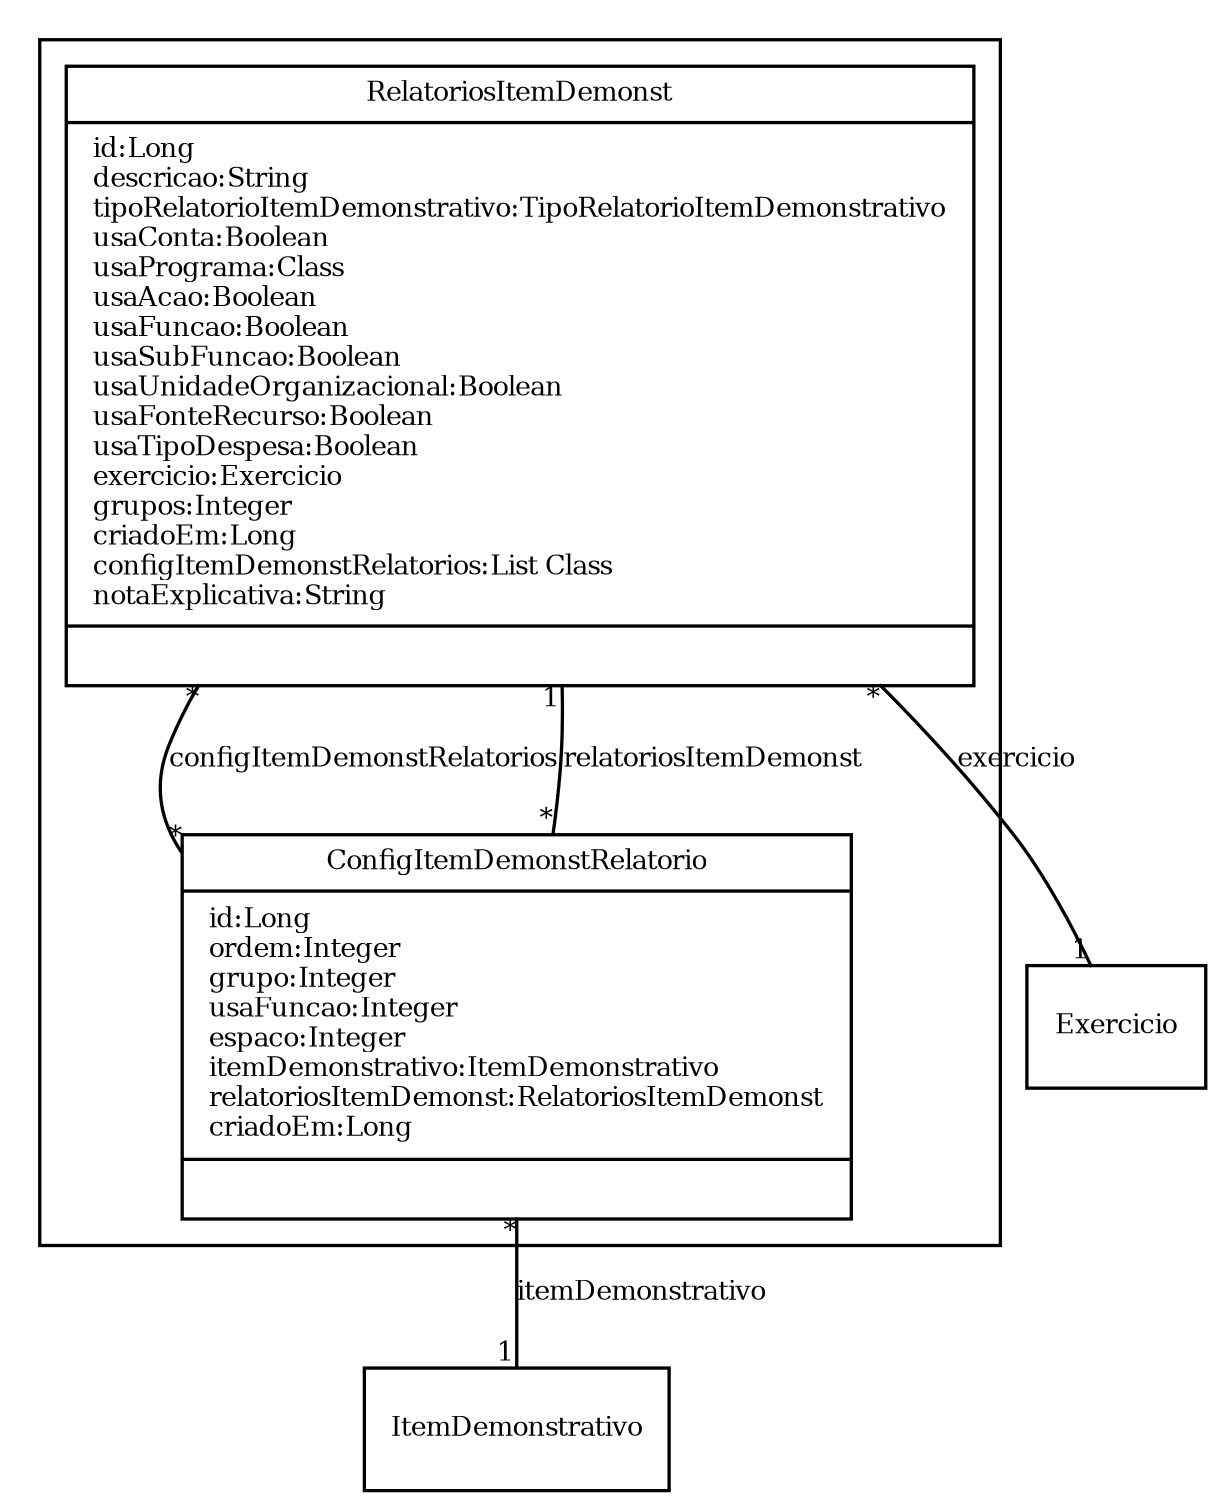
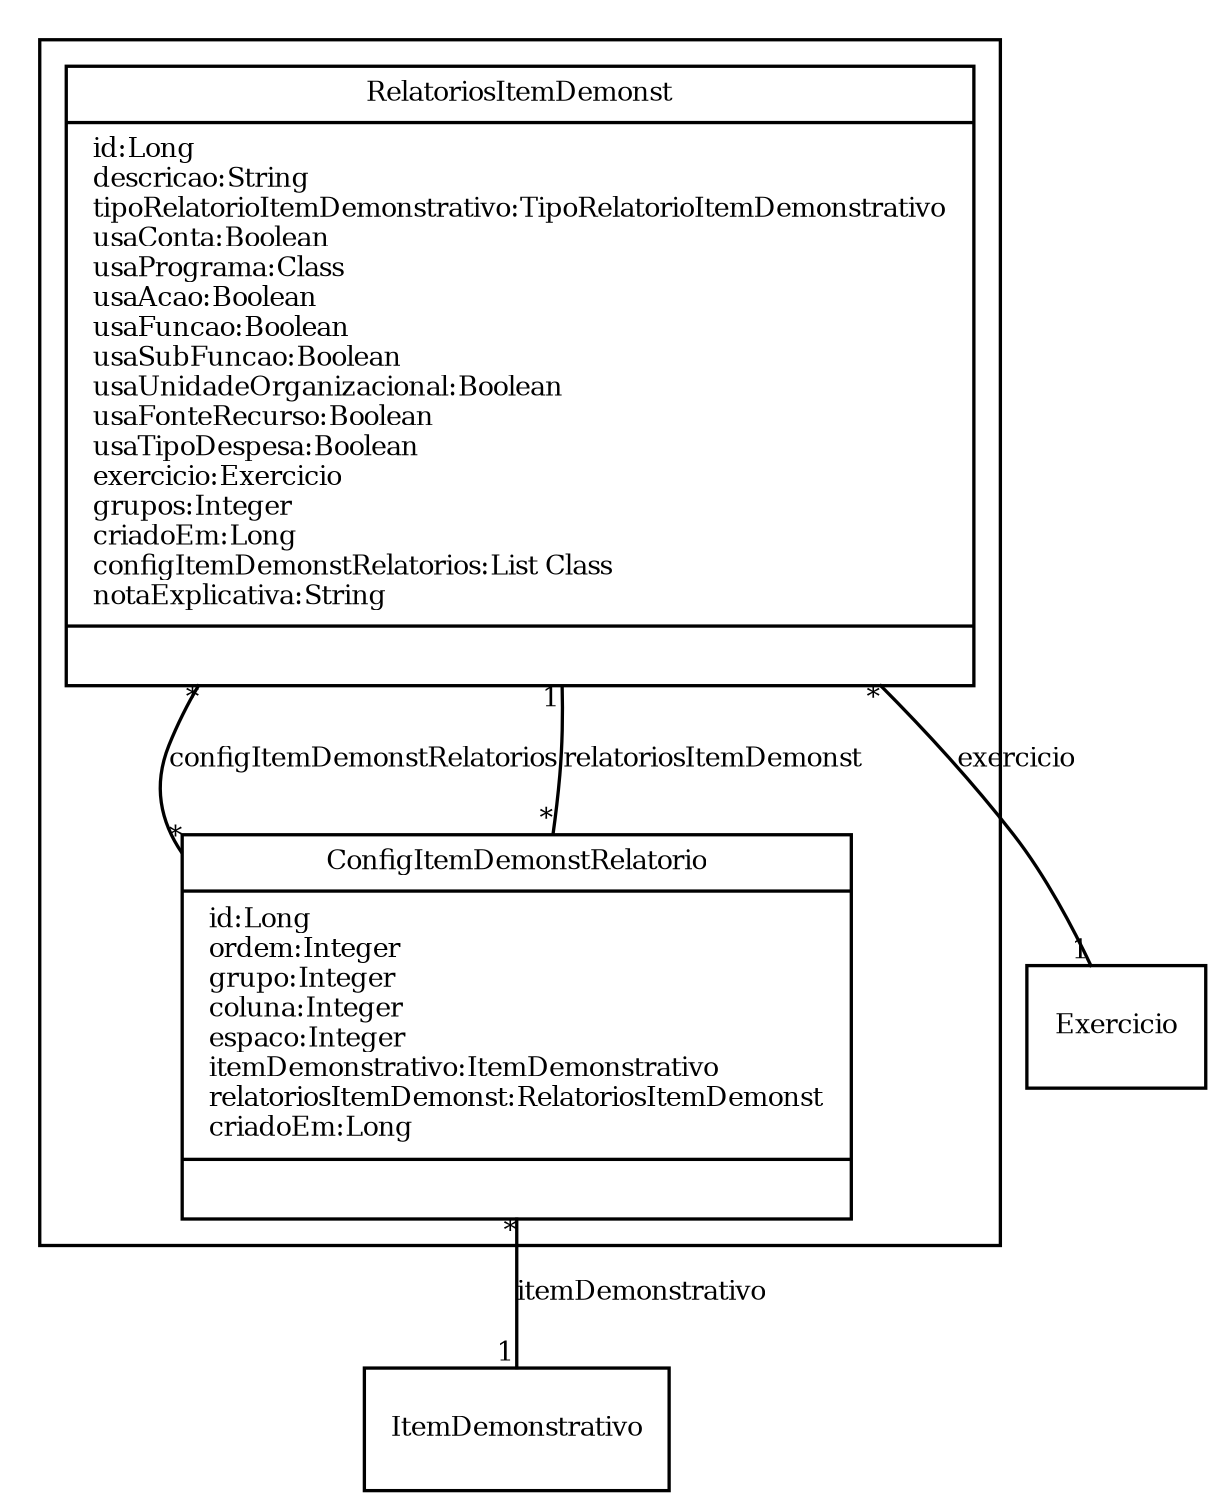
(335, 1009) -> (306, 1009)
